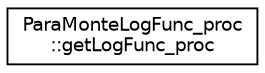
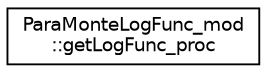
(132, 36) -> (133, 36)
